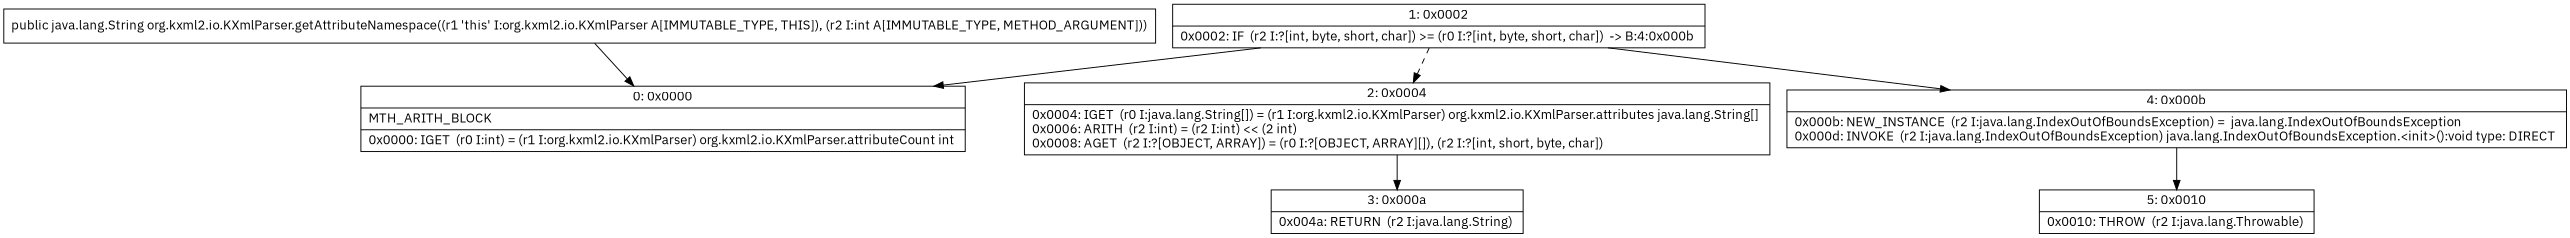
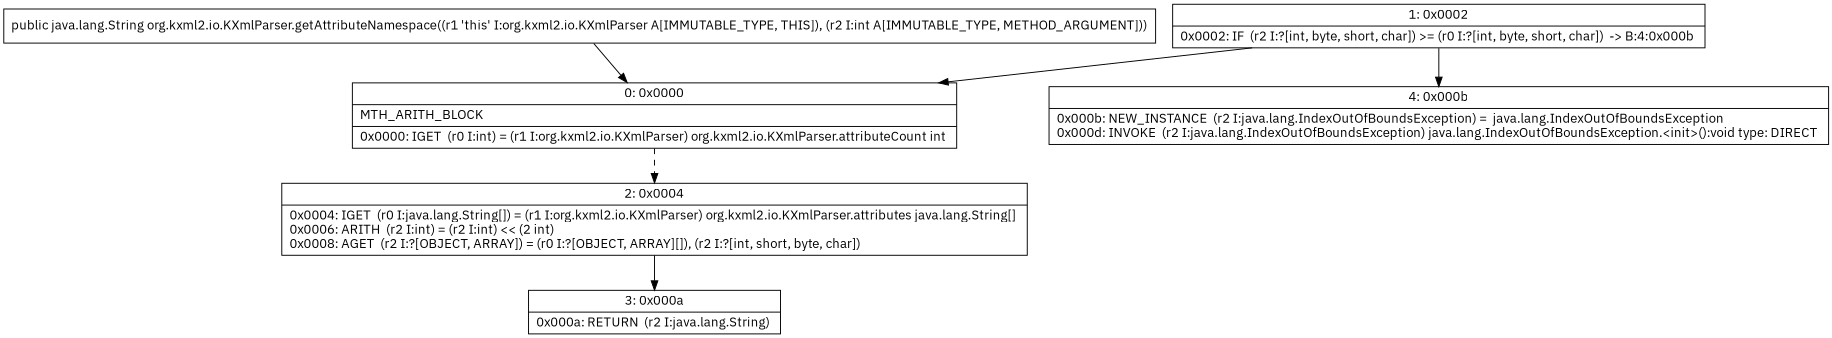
(1423, 61) -> (655, 161)
(2177, 212) -> none
(1397, 222) -> (655, 323)
